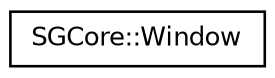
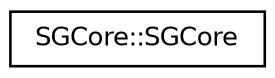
(138, 39) -> (138, 39)
